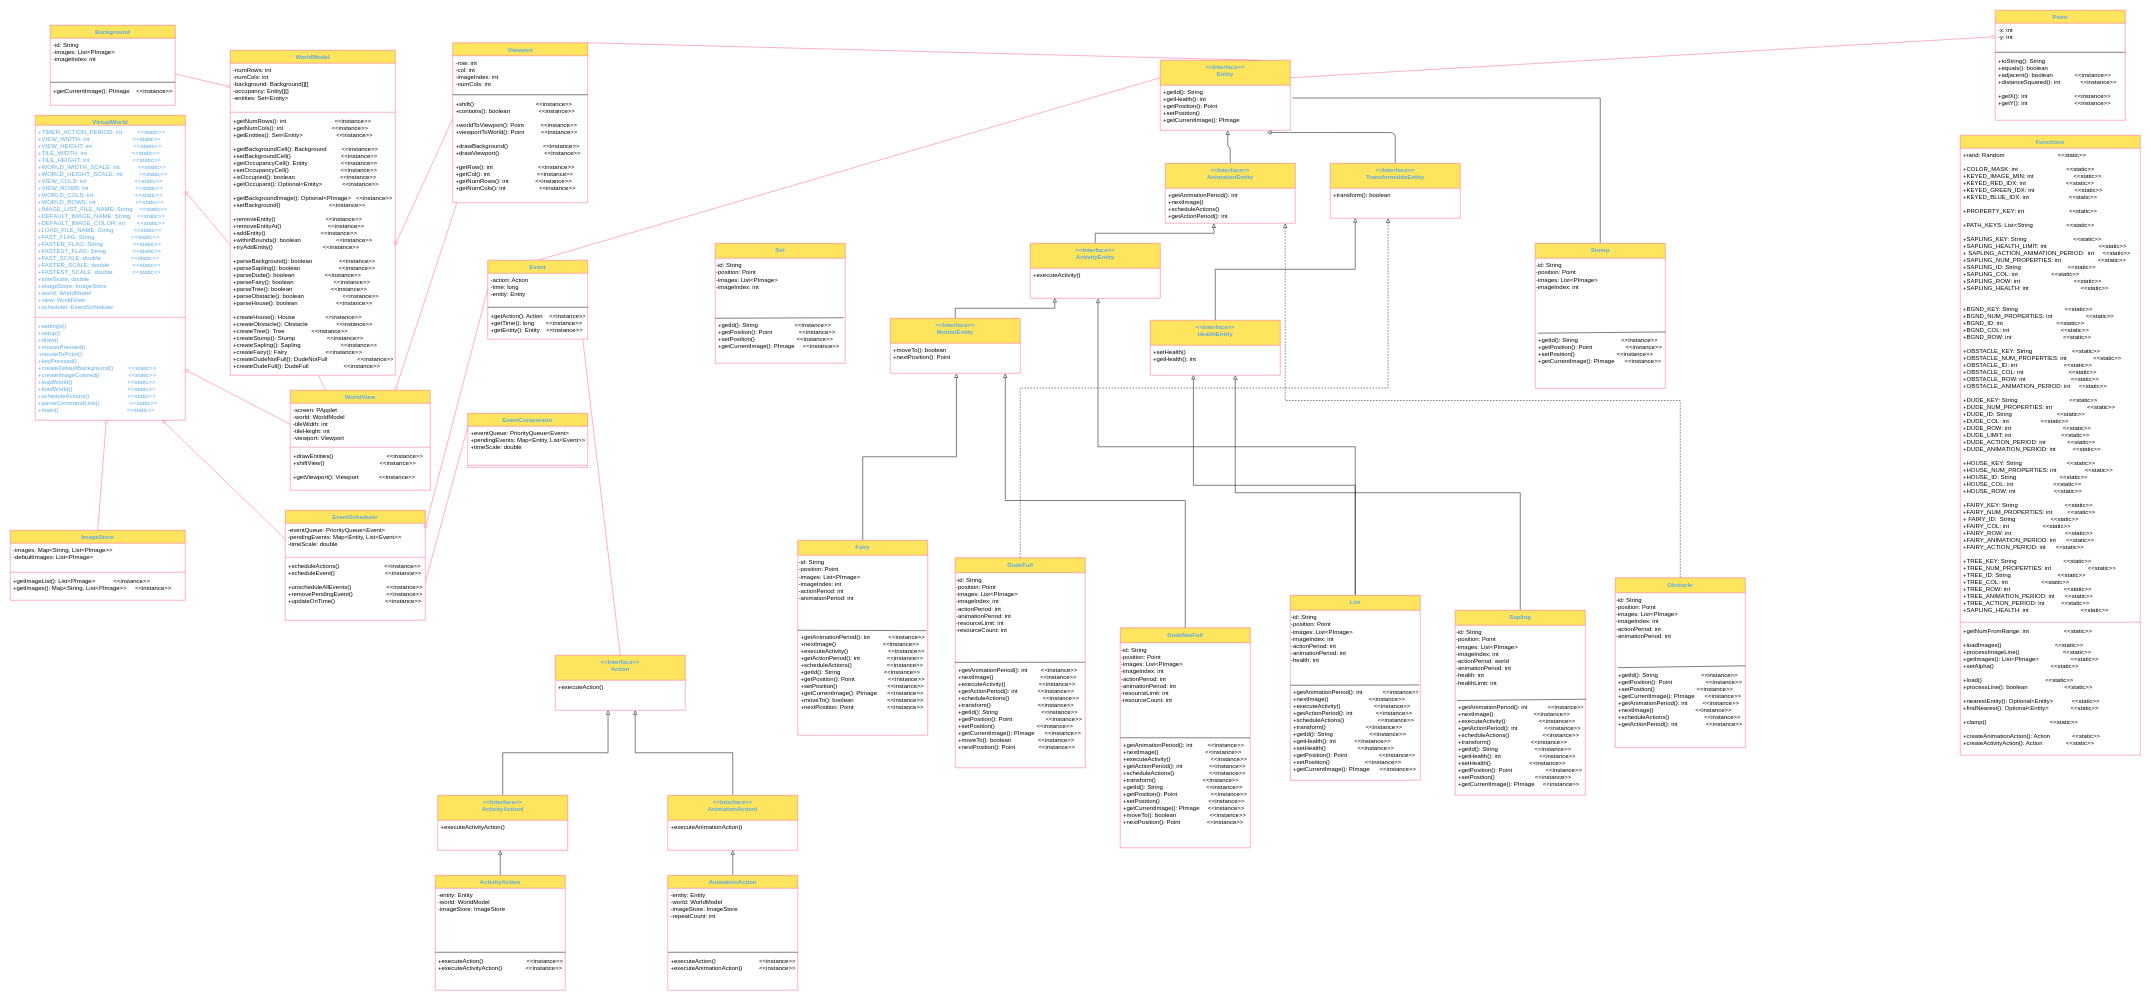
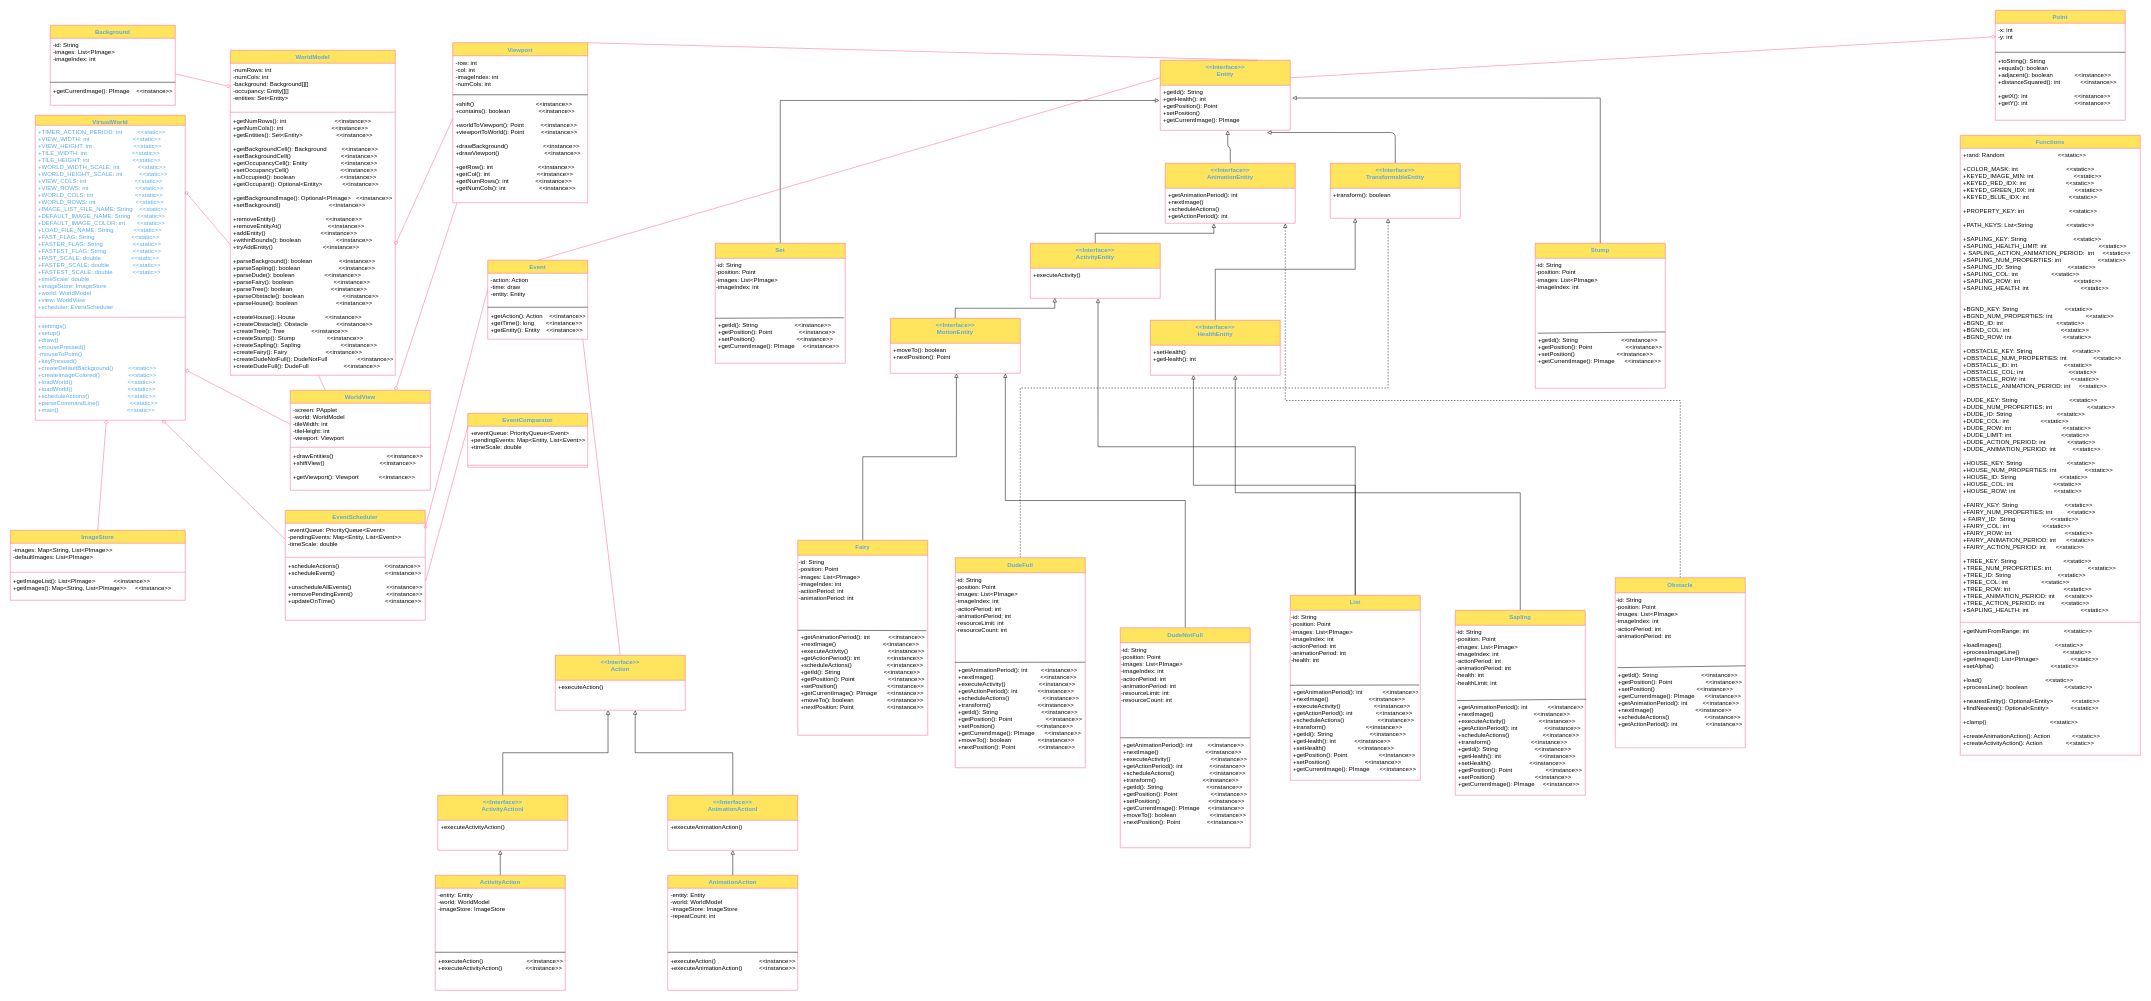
(1296, 98) -> (1297, 98)
none -> (857, 100)
(513, 280) -> (513, 280)
(1488, 658) -> (1488, 658)
